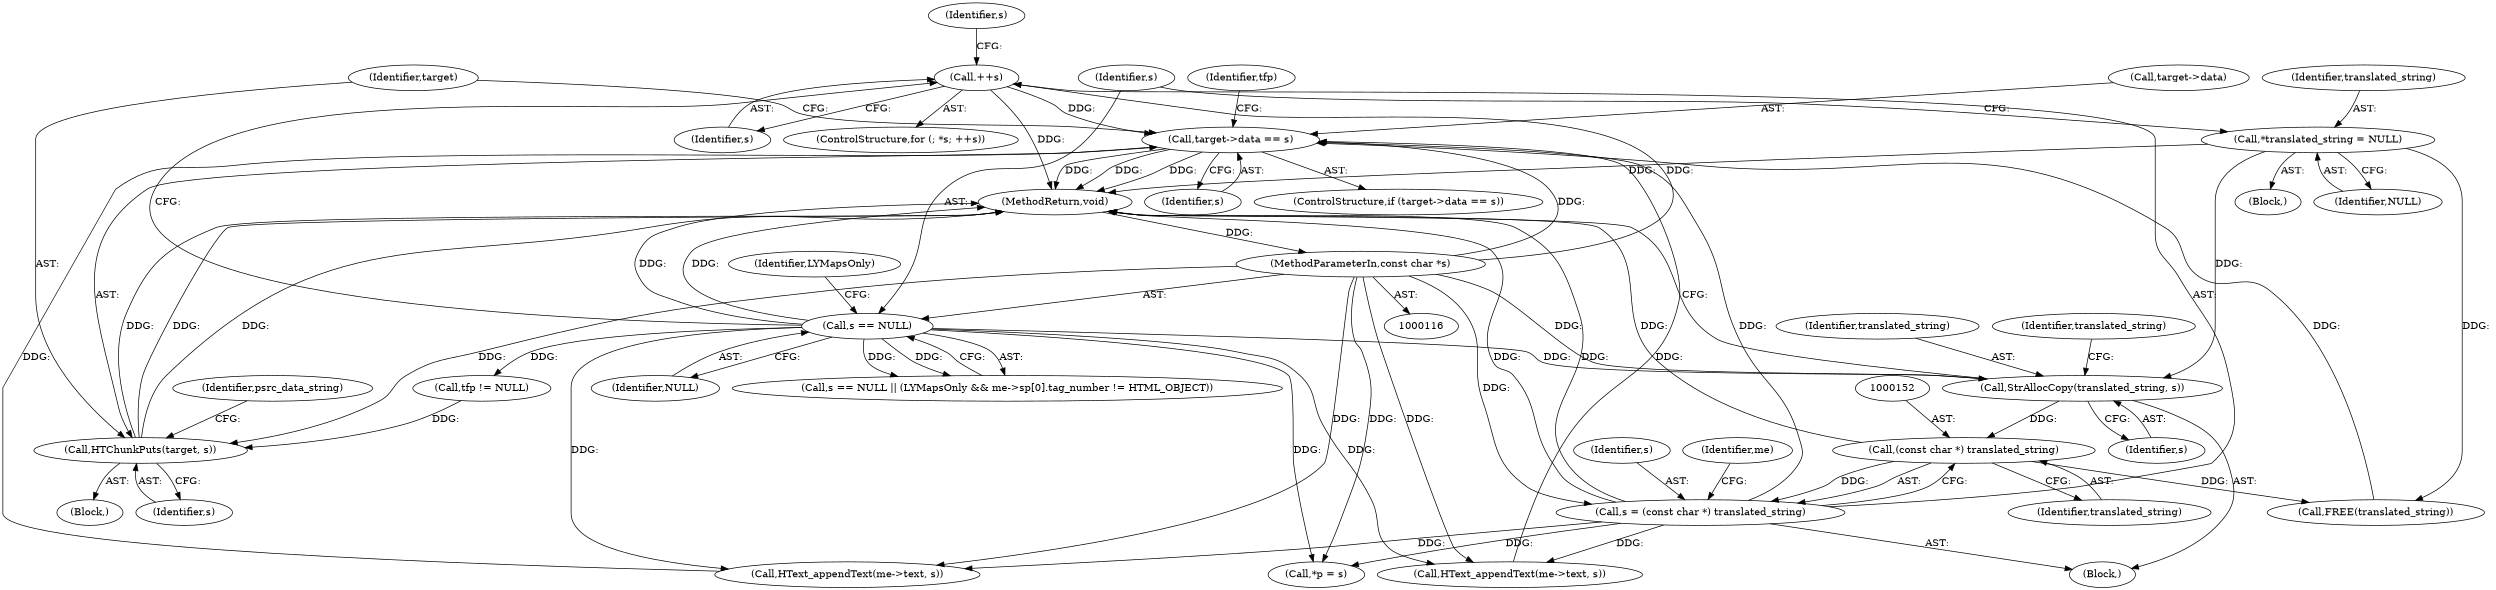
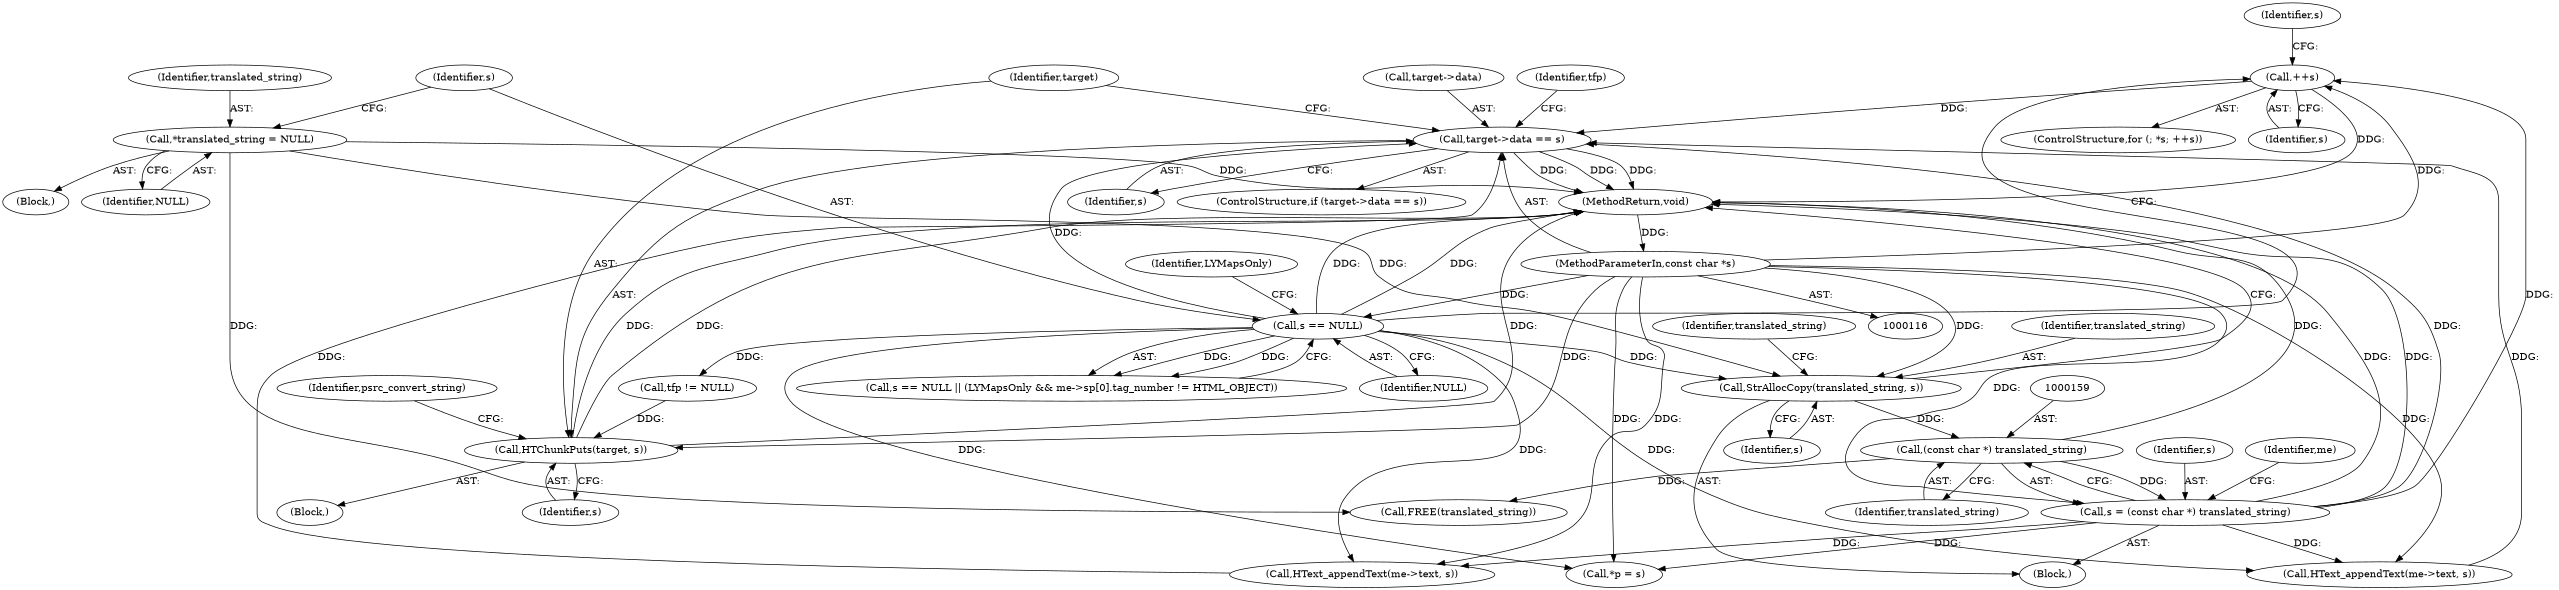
(1937, 163) -> (1093, 175)
(1573, 202) -> (1539, 202)
(1156, 295) -> (1517, 295)
(2207, 295) -> (2541, 295)
(273, 388) -> (387, 388)
(1893, 388) -> (2067, 388)
